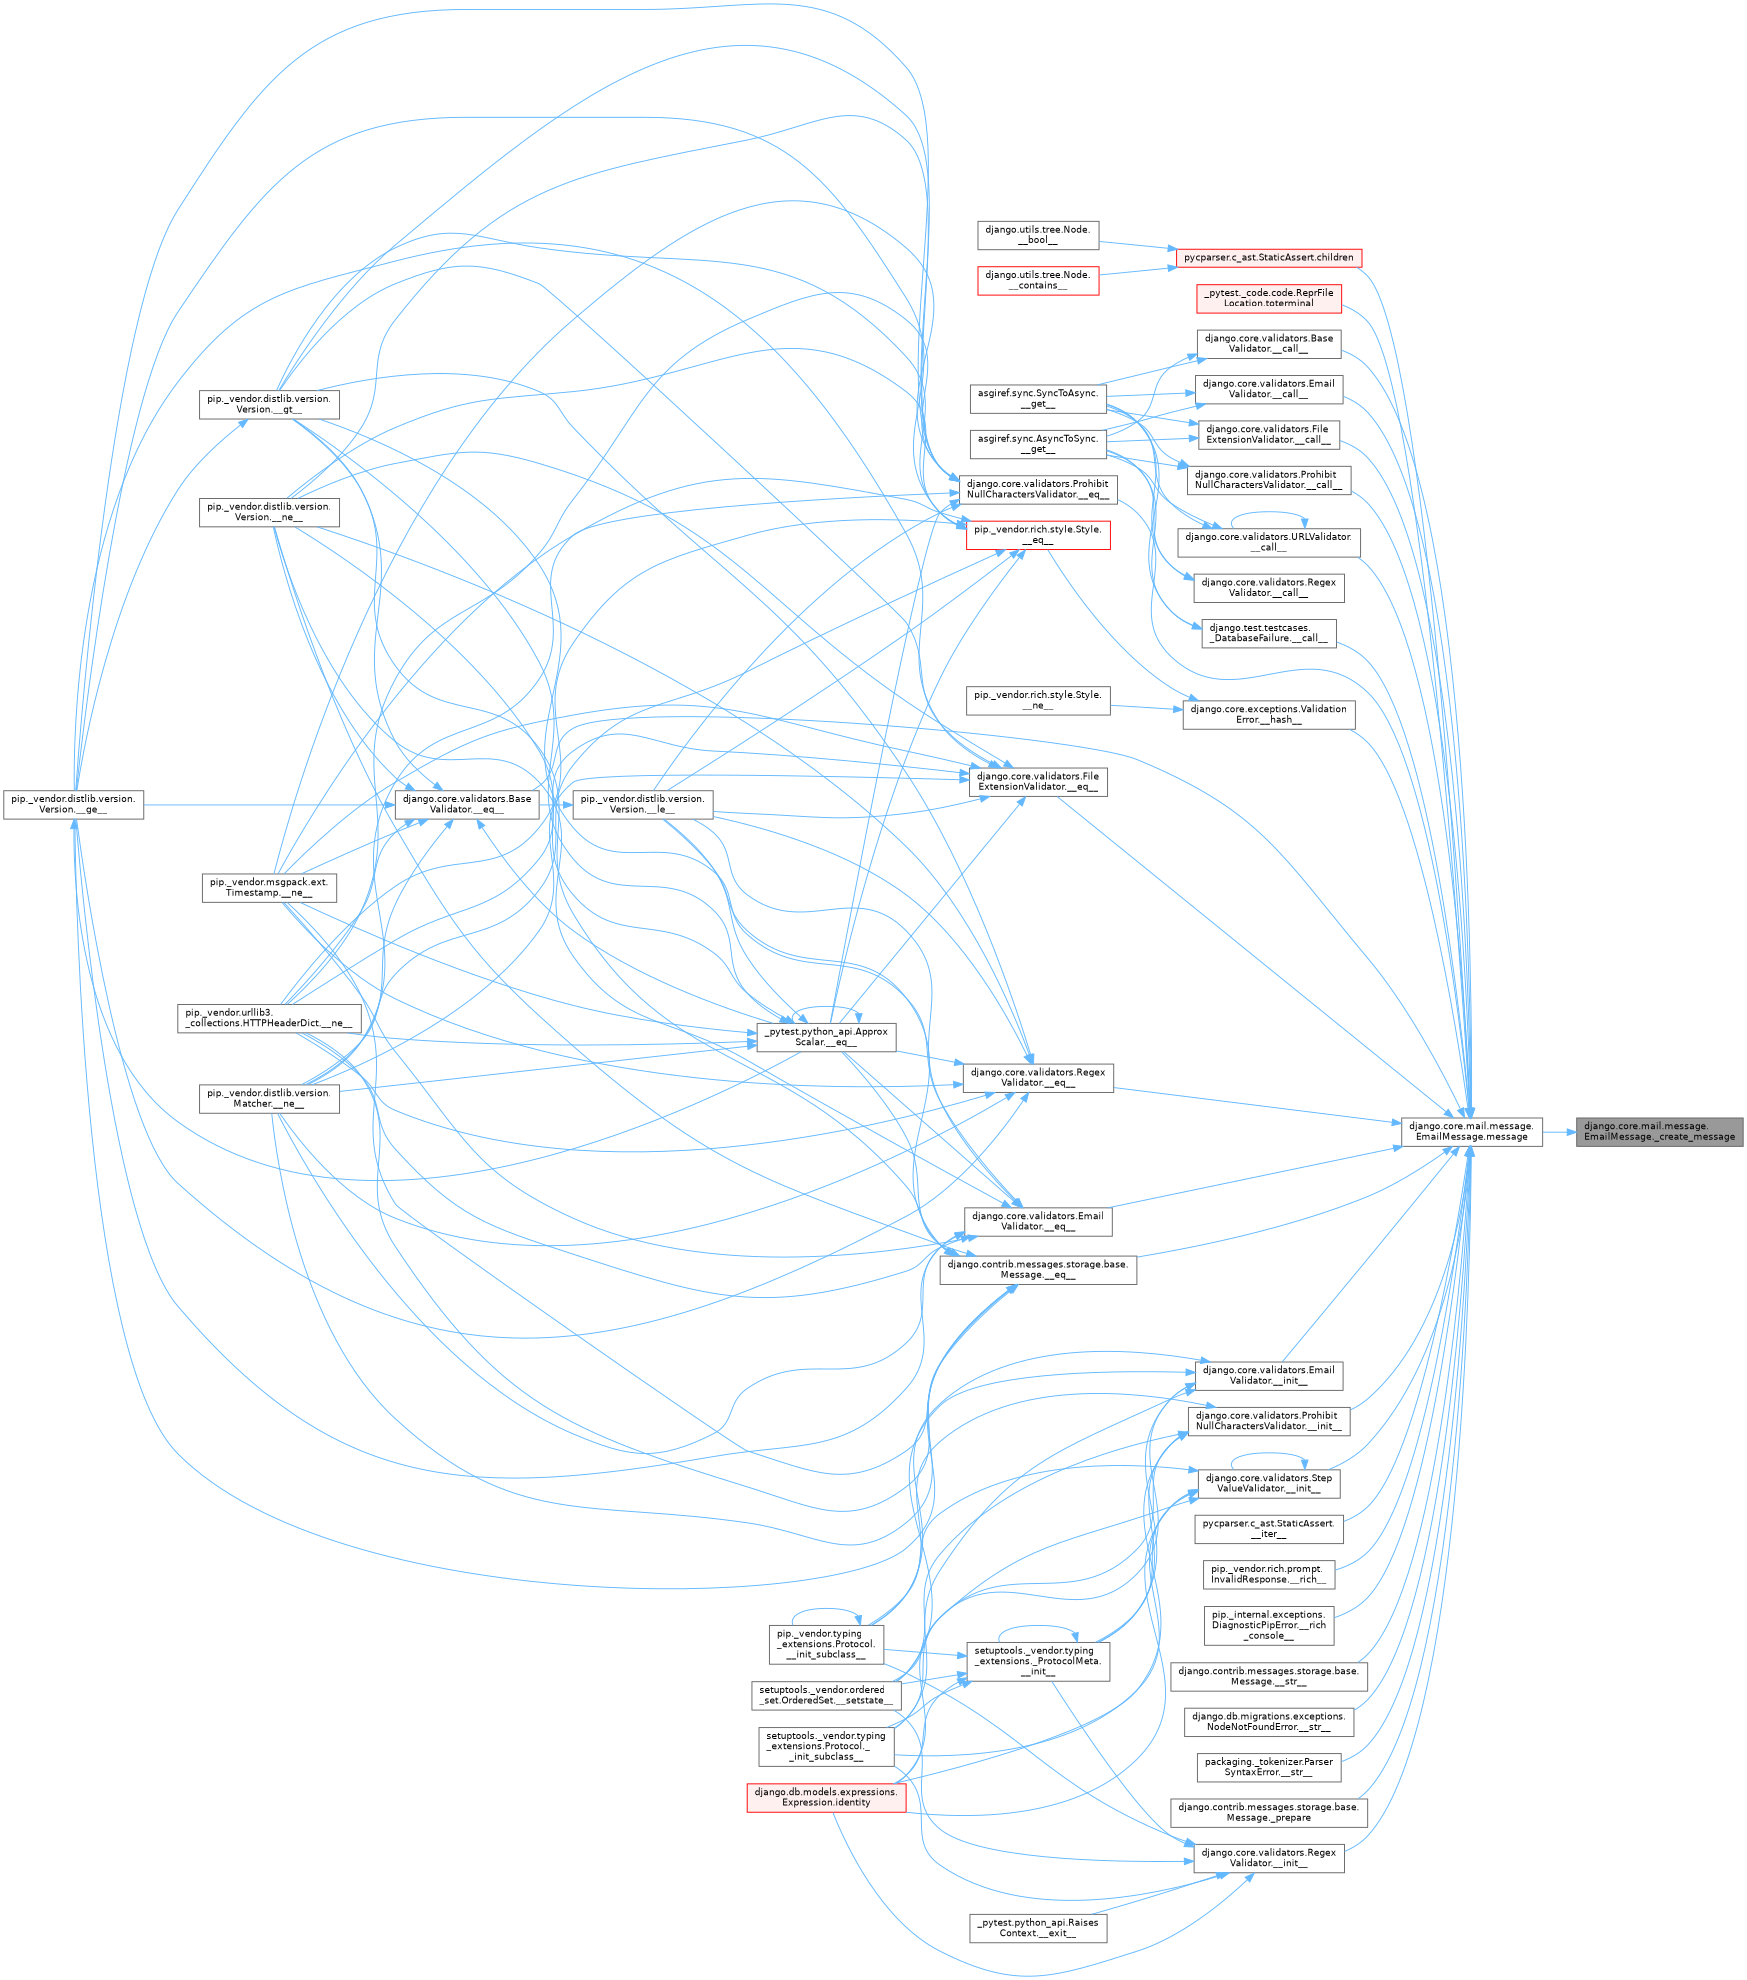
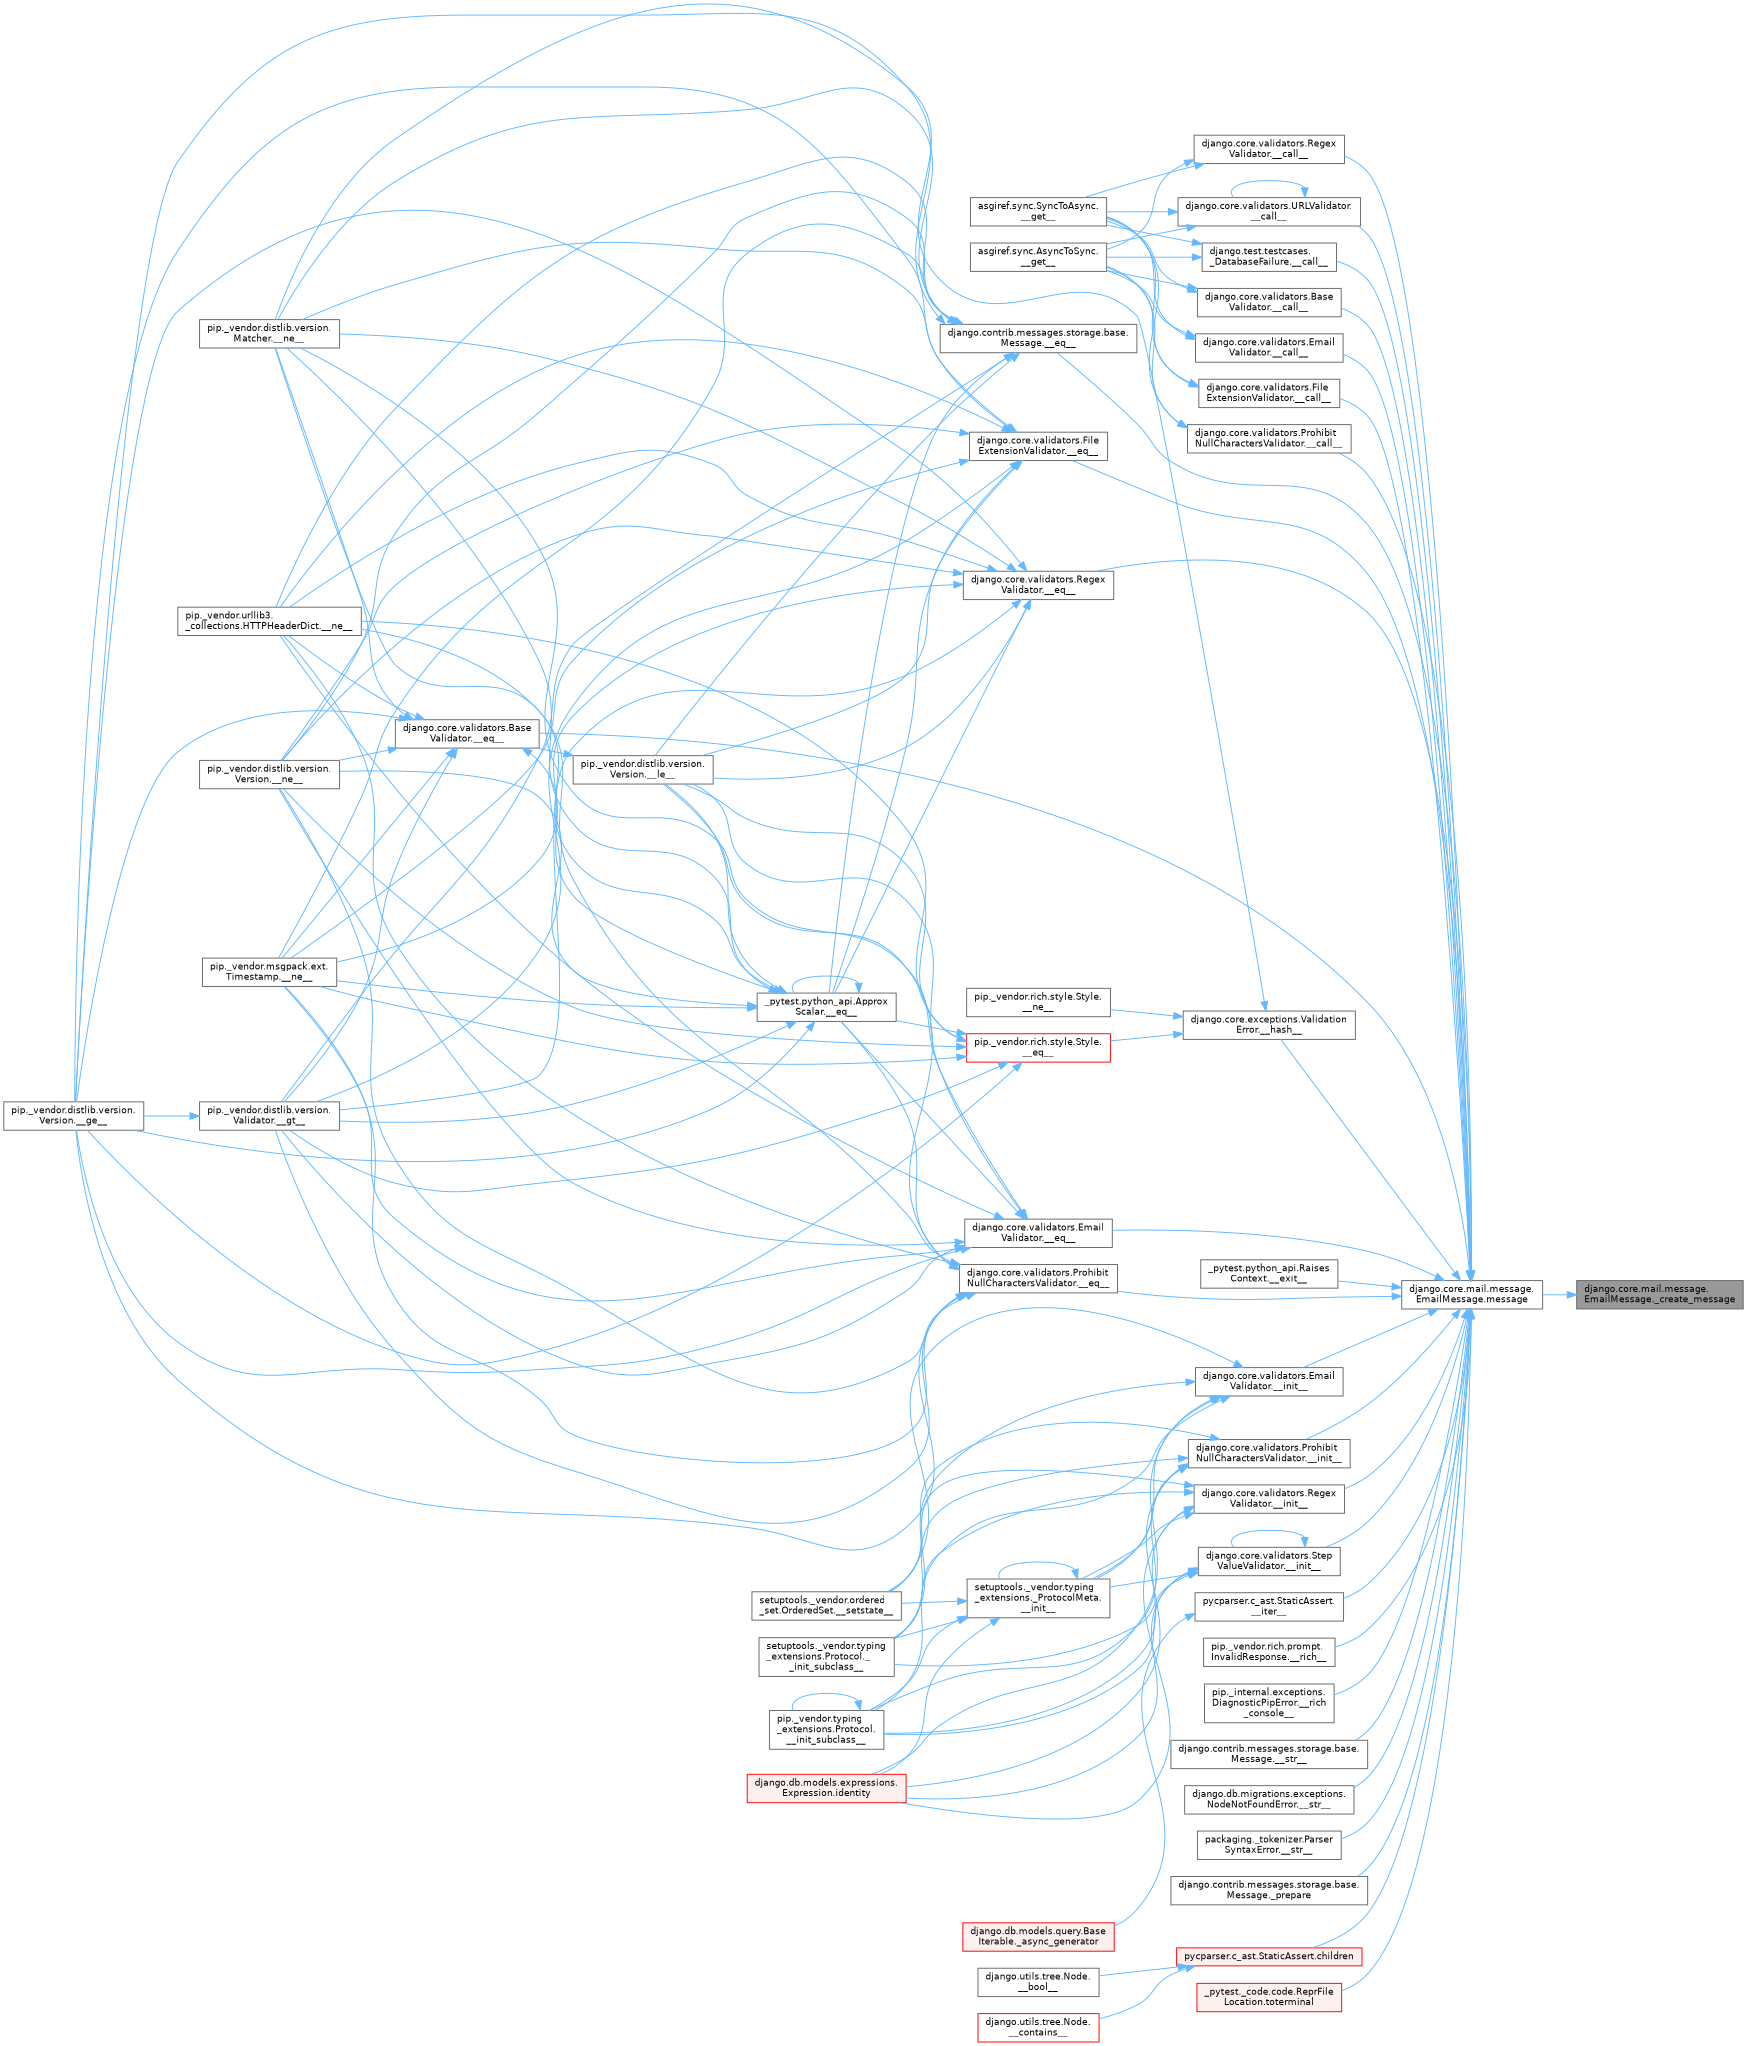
(270, 405) -> (270, 1116)
none -> (1433, 533)
(581, 756) -> (944, 283)
(359, 1179) -> (488, 1159)
(1019, 1560) -> none
(1139, 1901) -> (1365, 1284)
none -> (1039, 1937)
